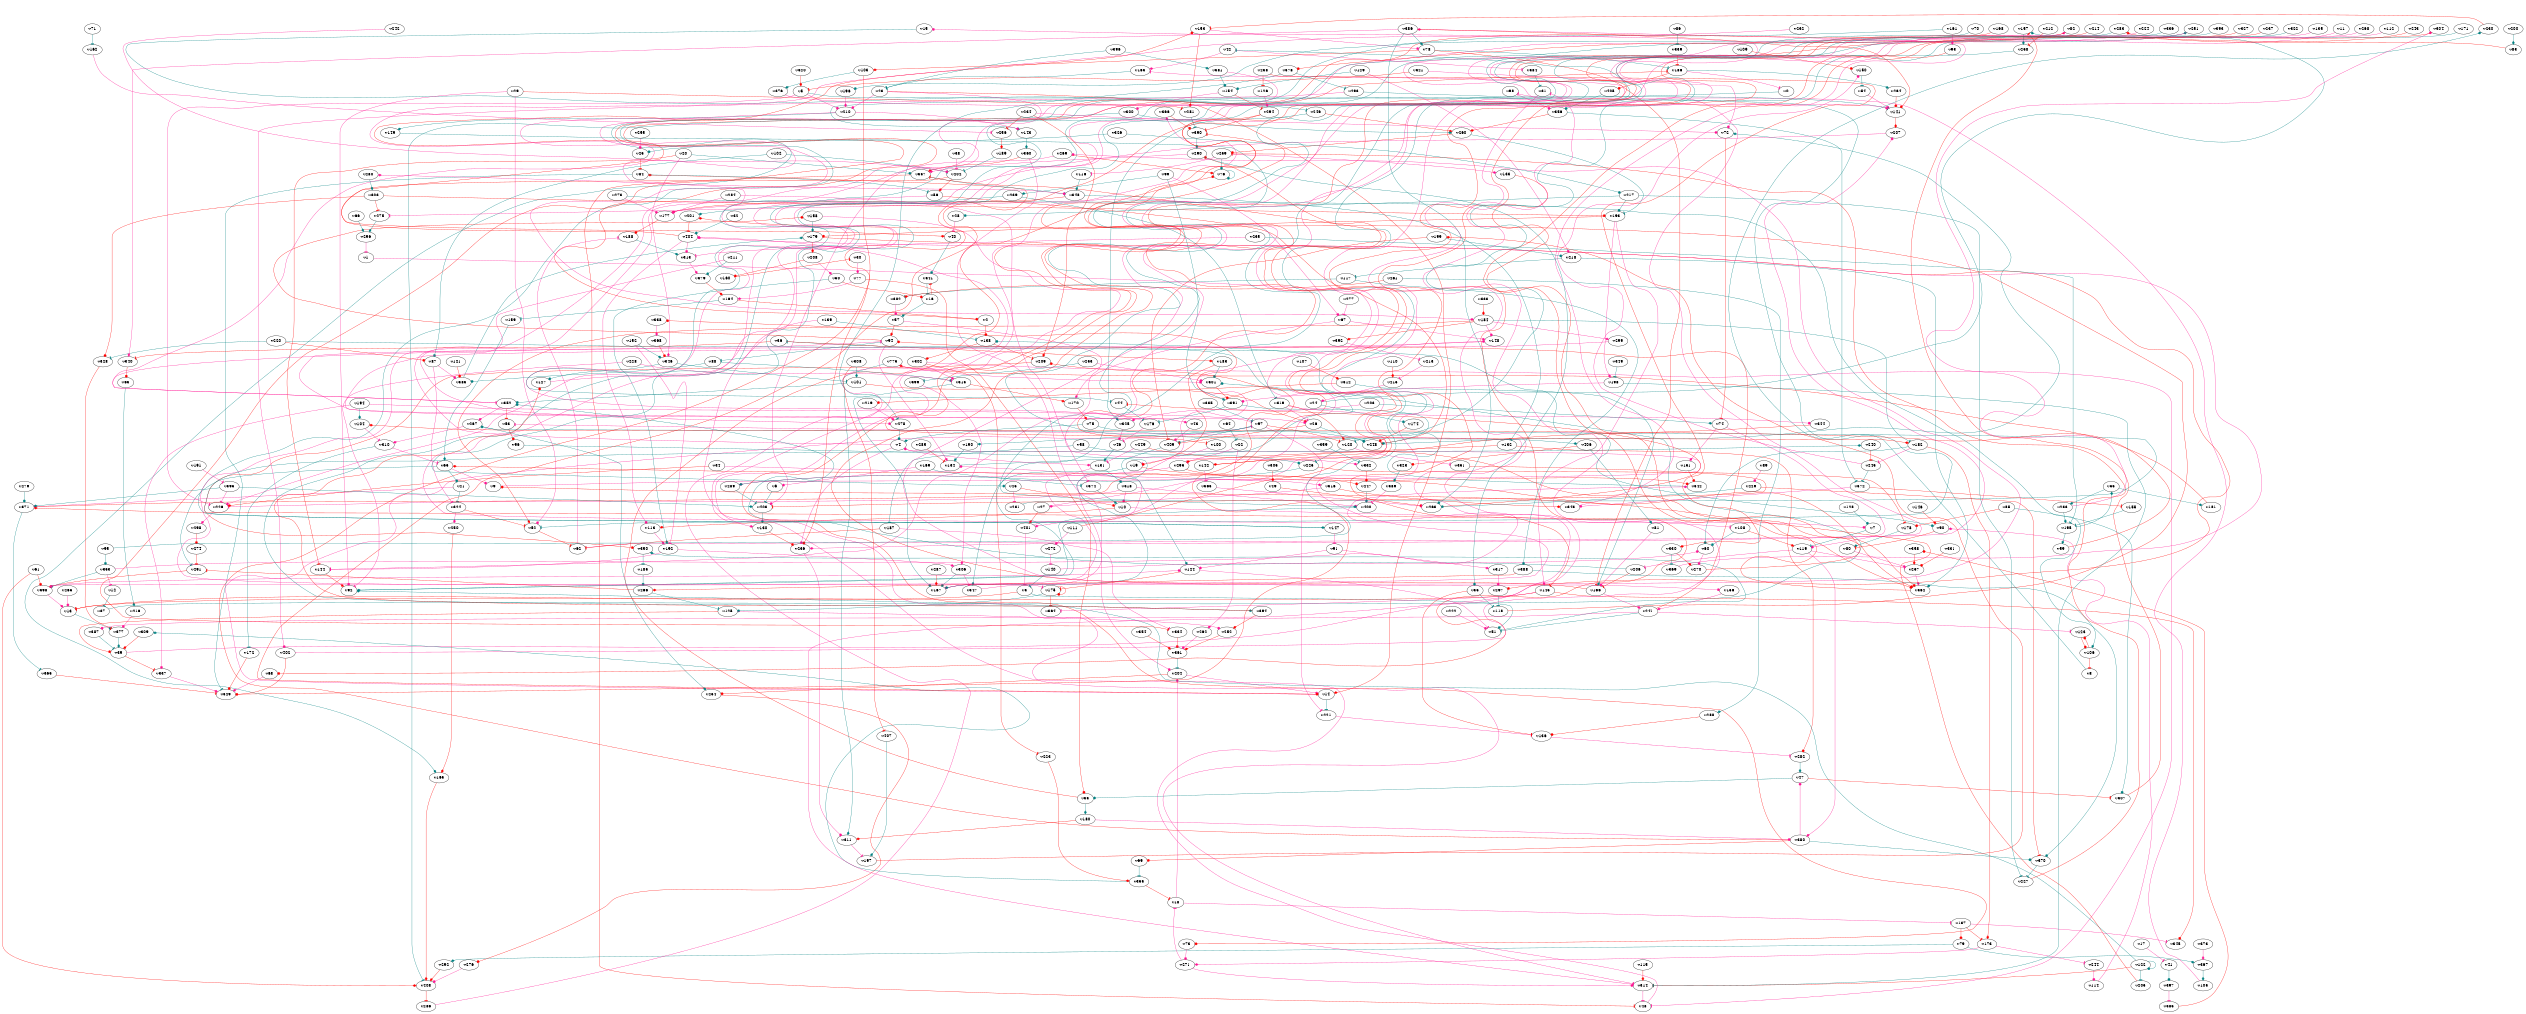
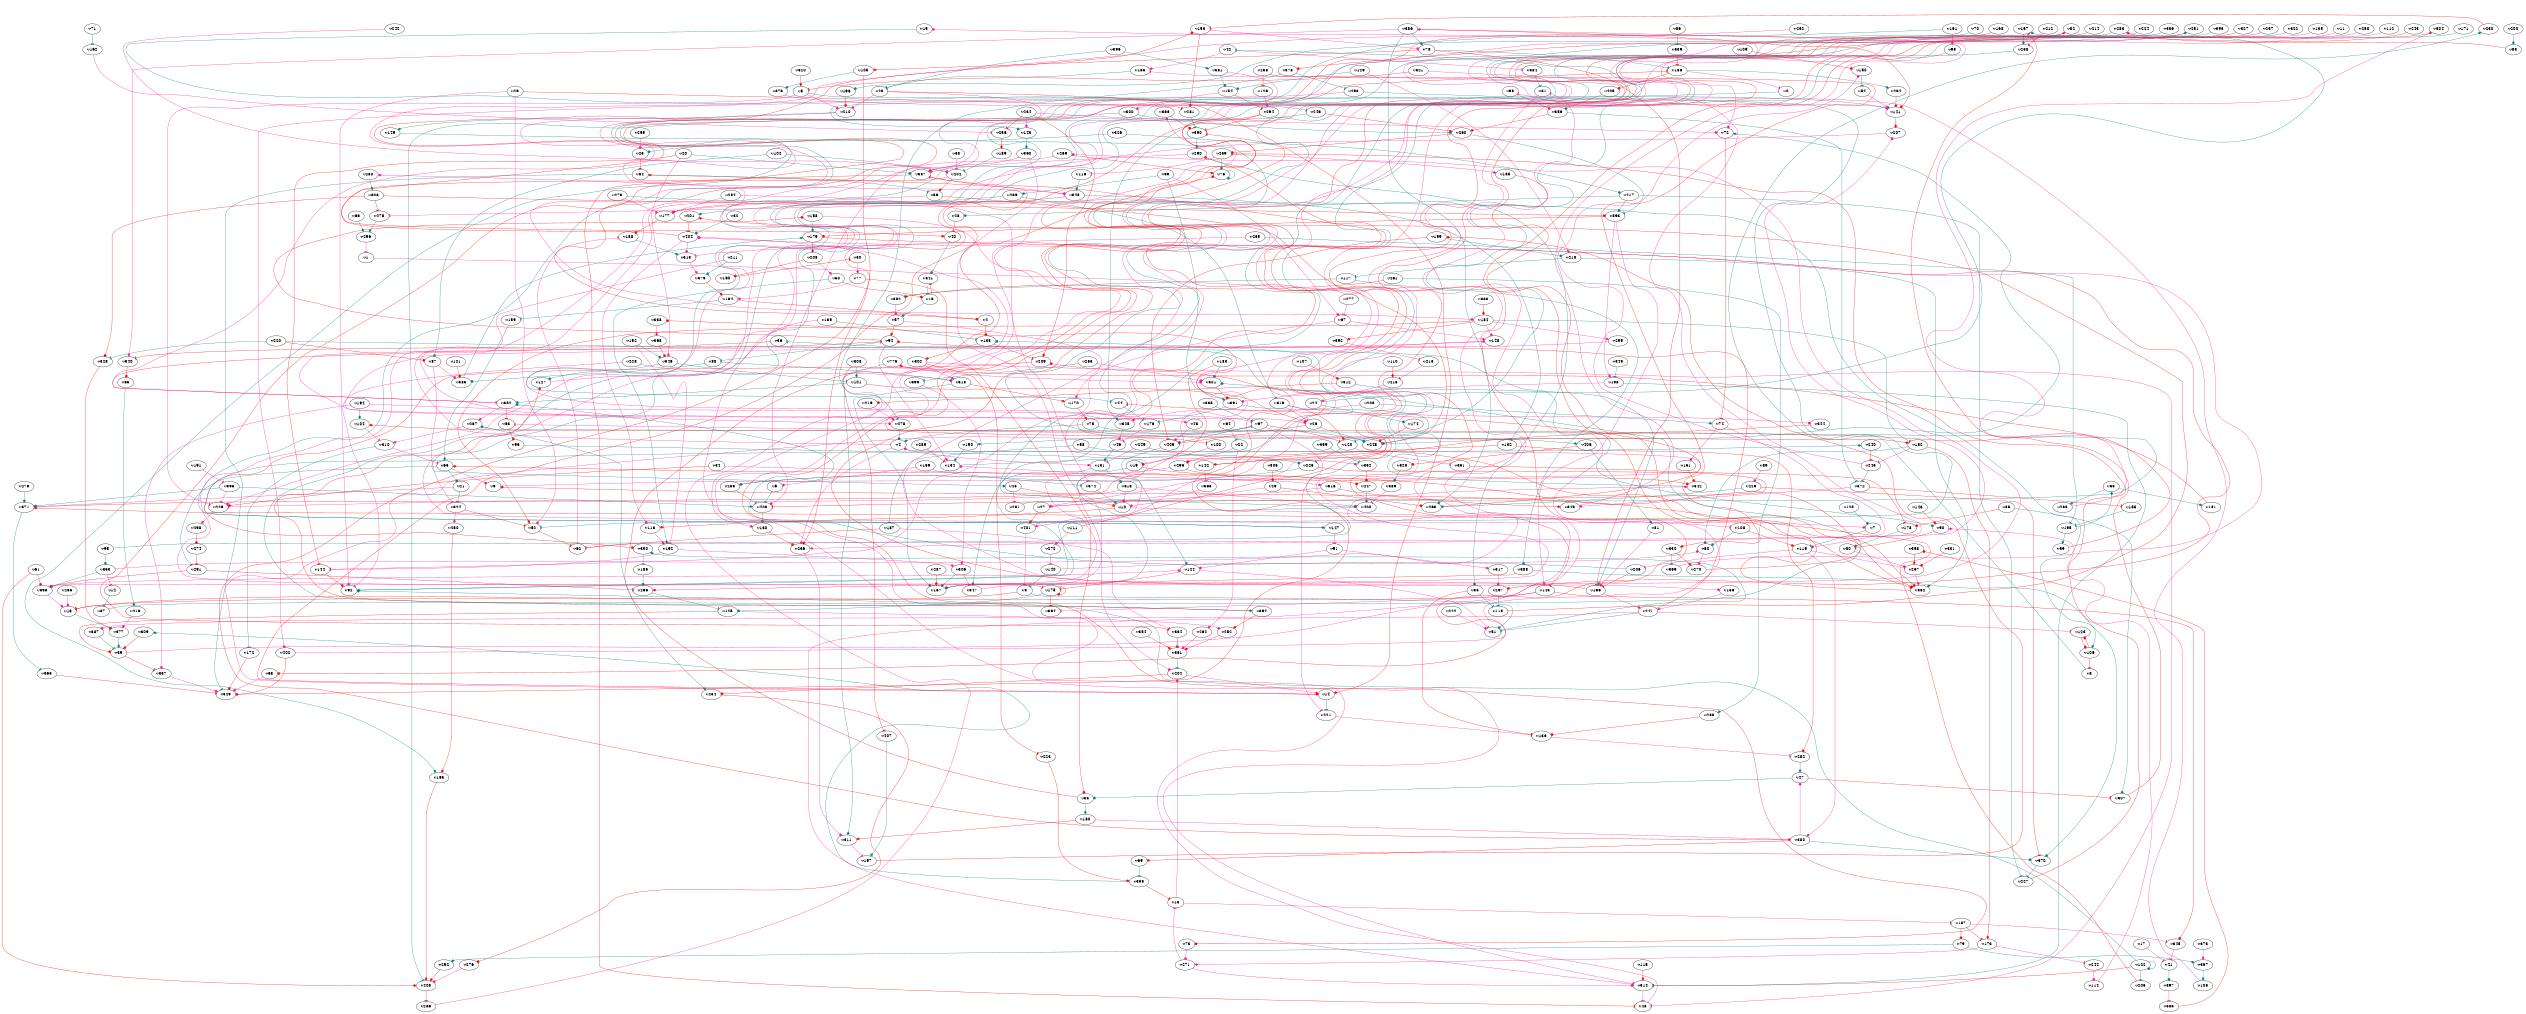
(846, 100) -> (846, 100)
(936, 116) -> (1026, 121)
(996, 186) -> (996, 186)
(1615, 216) -> (1615, 216)
(1051, 354) -> none
(271, 359) -> (271, 359)
none -> (1199, 497)
(1329, 498) -> (1151, 498)
(2064, 514) -> none
(421, 580) -> (419, 580)
none -> (2173, 954)
